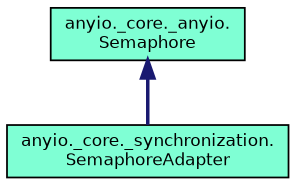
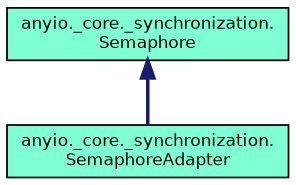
(148, 34) -> (148, 34)
